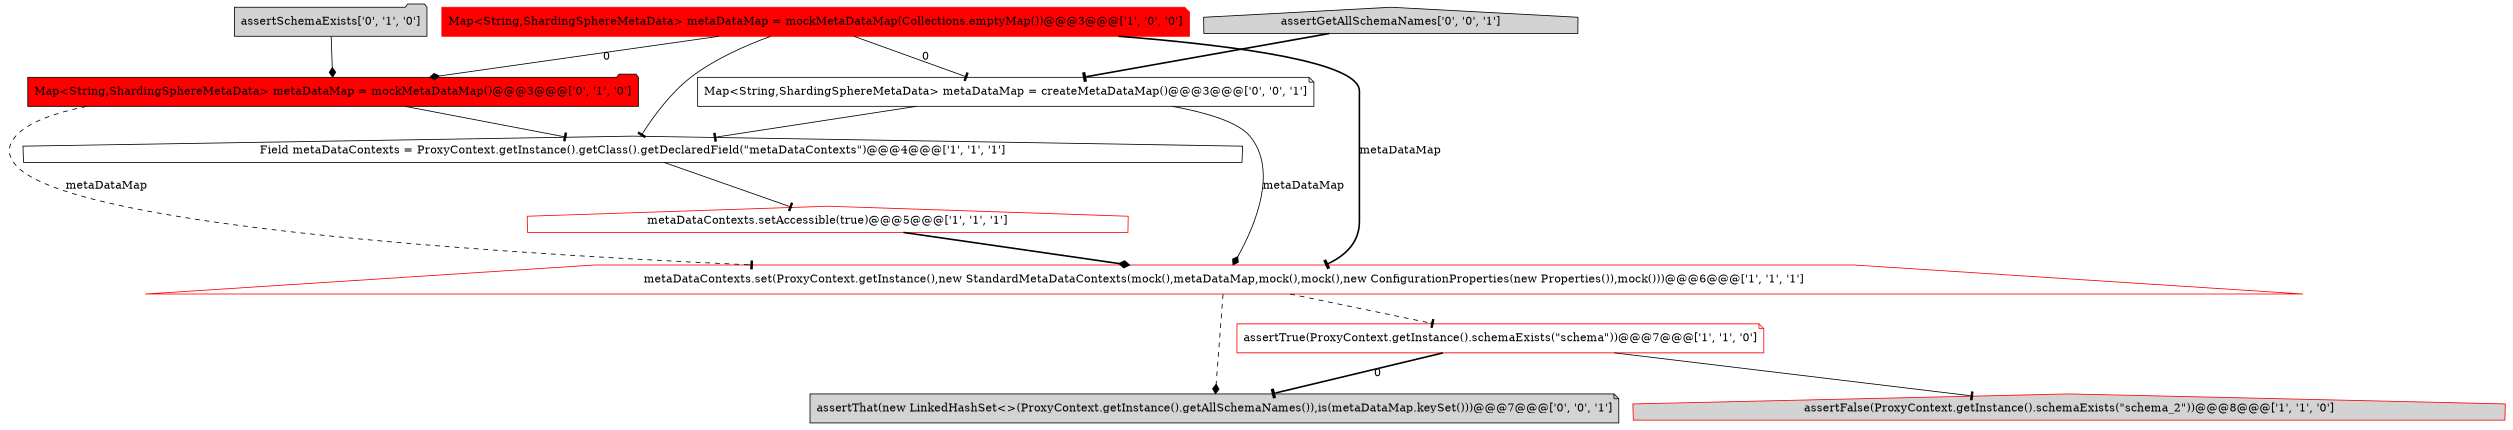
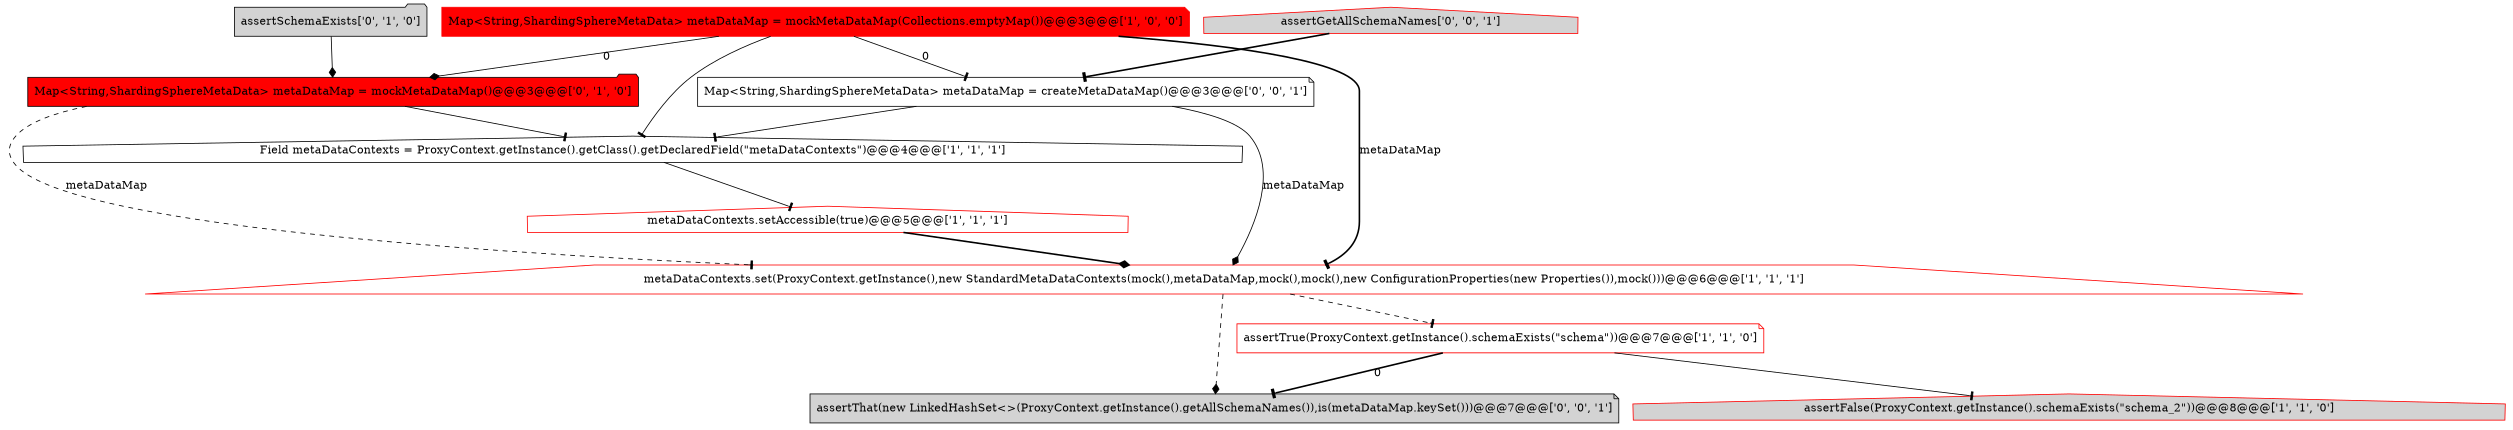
(1391, 22) -> (1391, 22)
